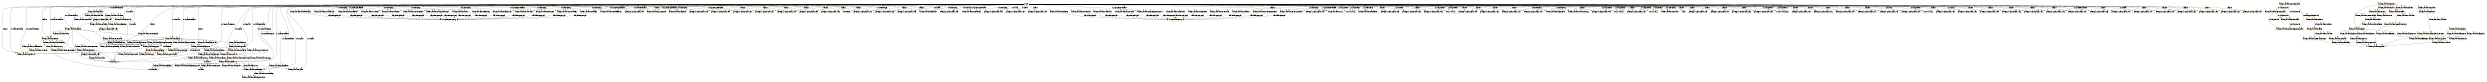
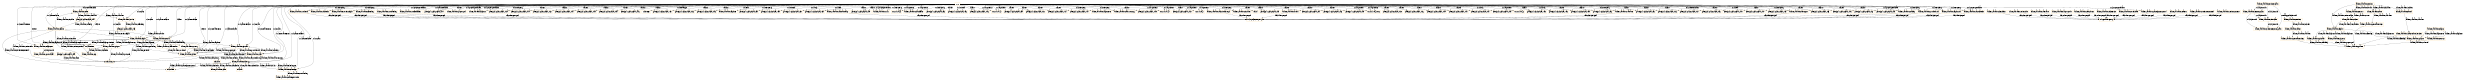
(622, 5) -> none
(971, 12) -> none
